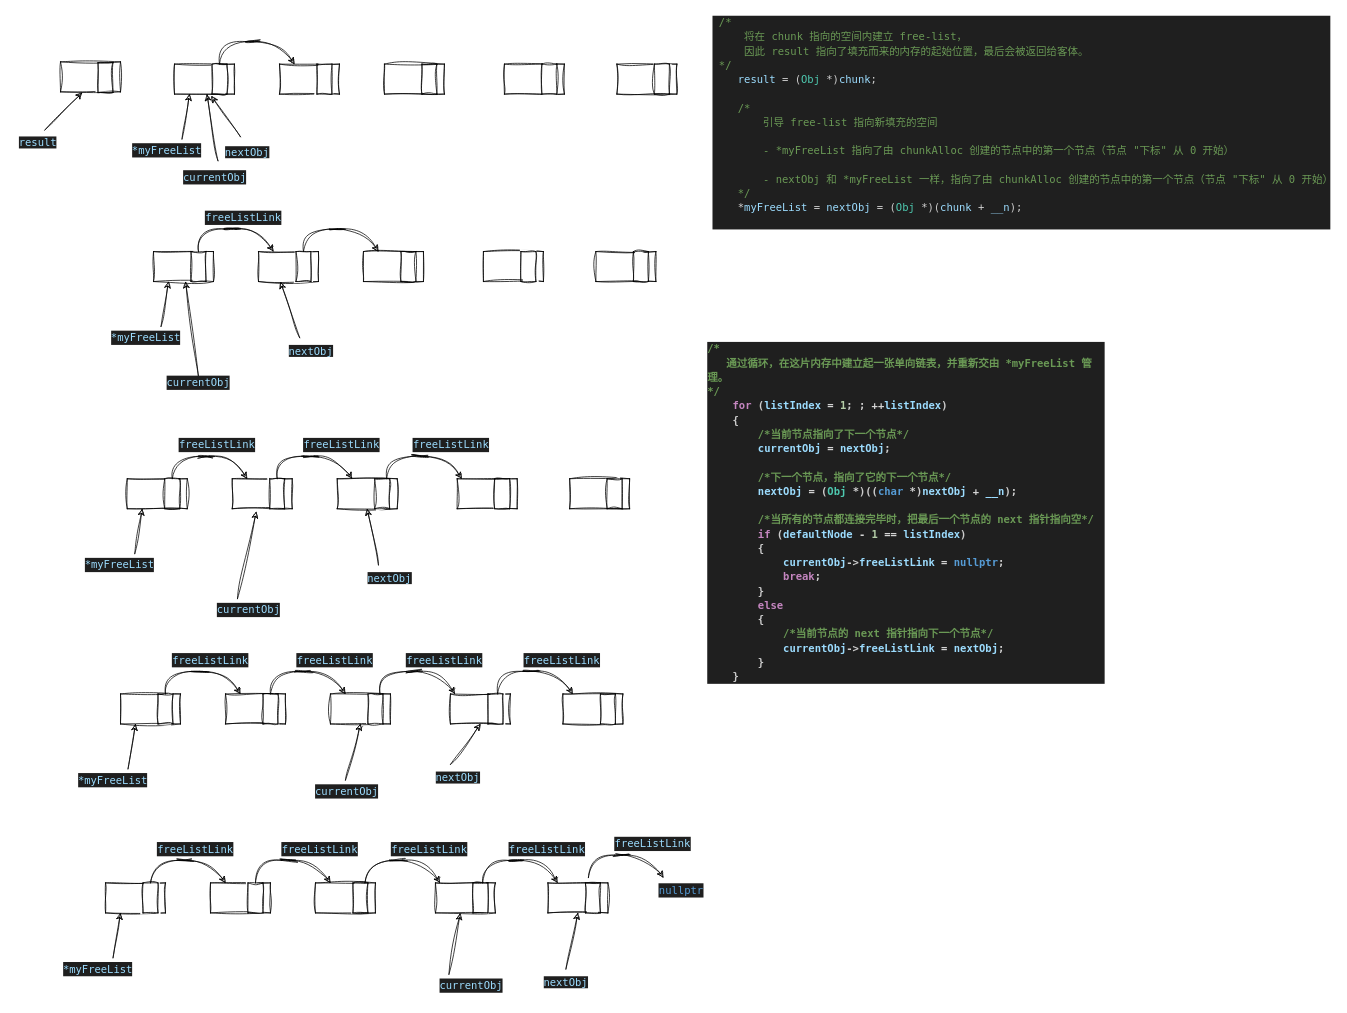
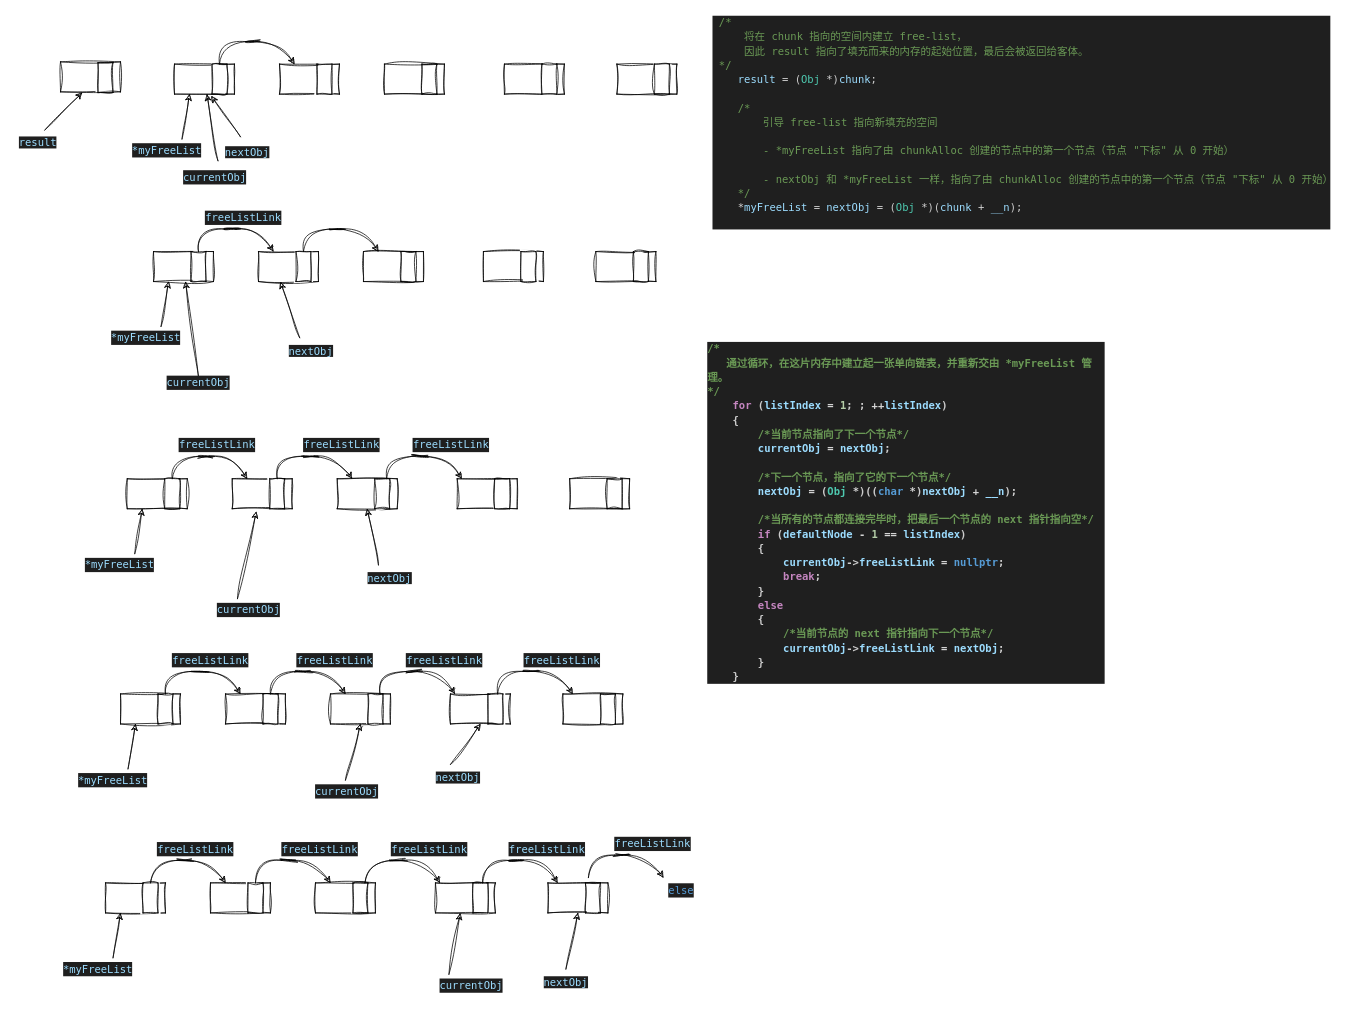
(681, 891) -> (681, 891)
